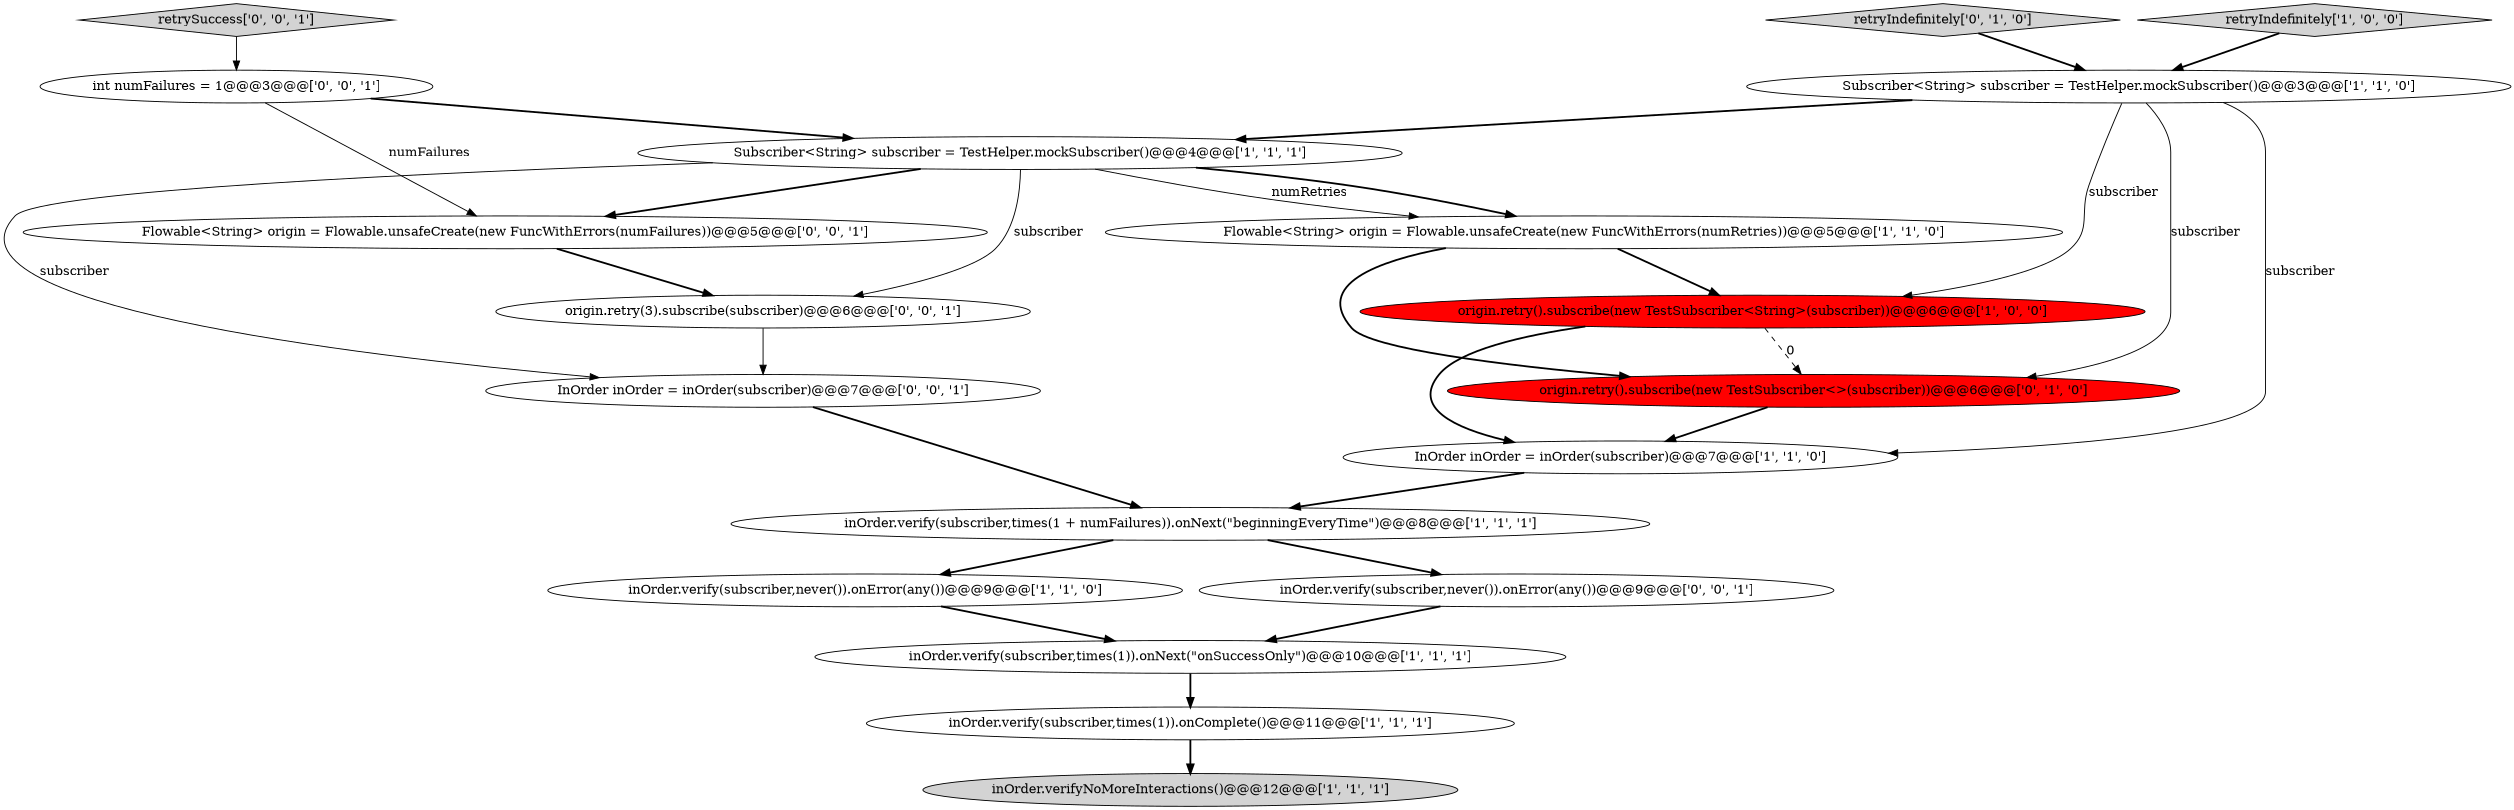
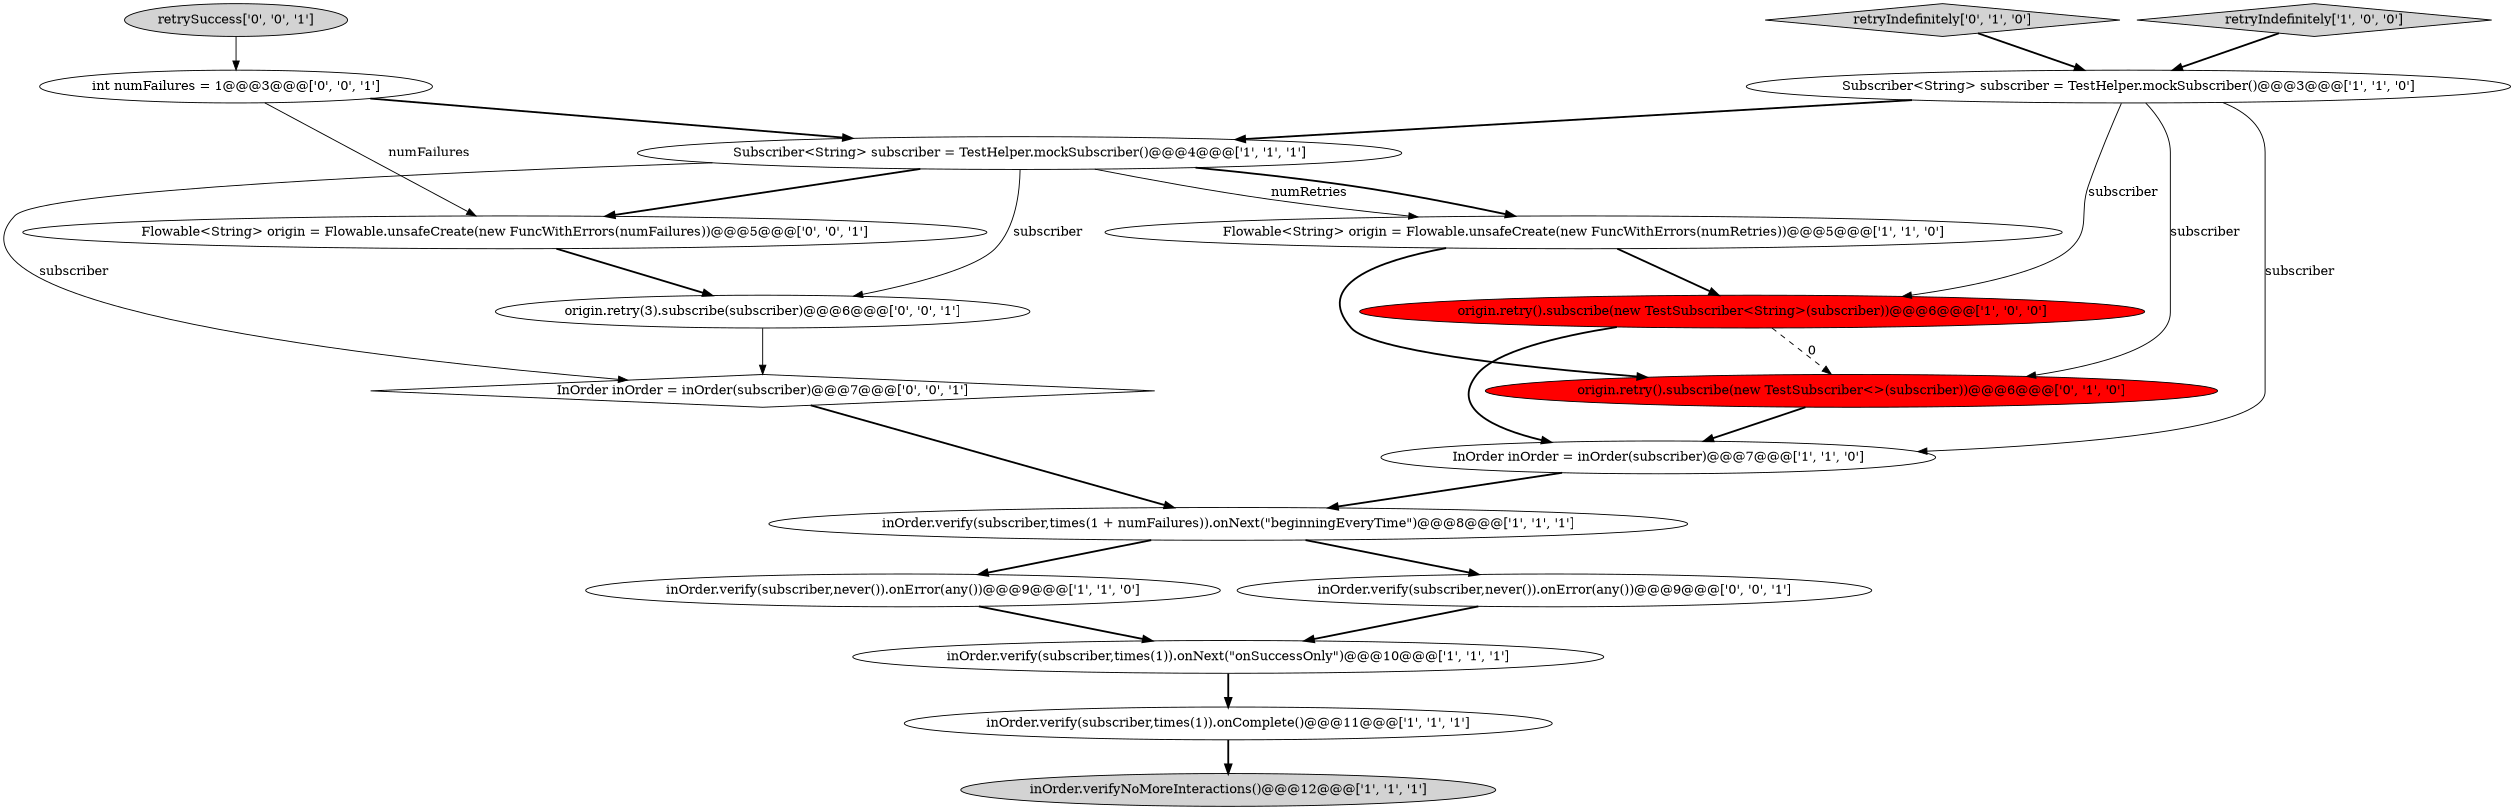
(236, 20) -> (236, 20)
(763, 391) -> (763, 391)
